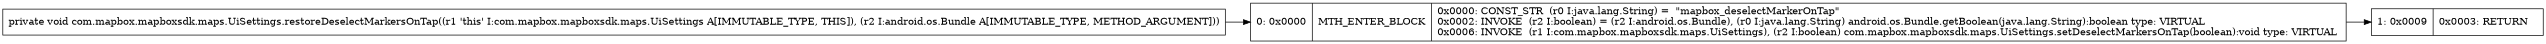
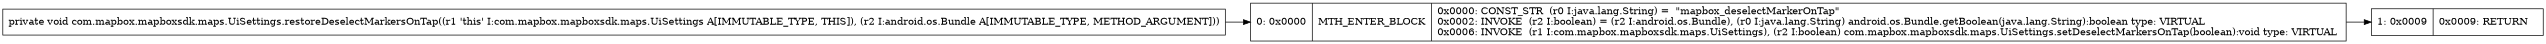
(2488, 22) -> (2488, 22)
